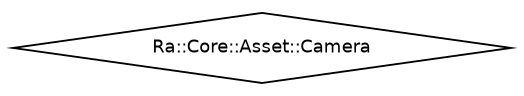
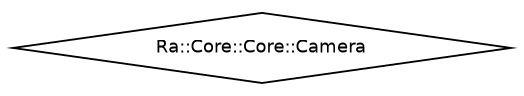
(262, 48) -> (262, 48)
